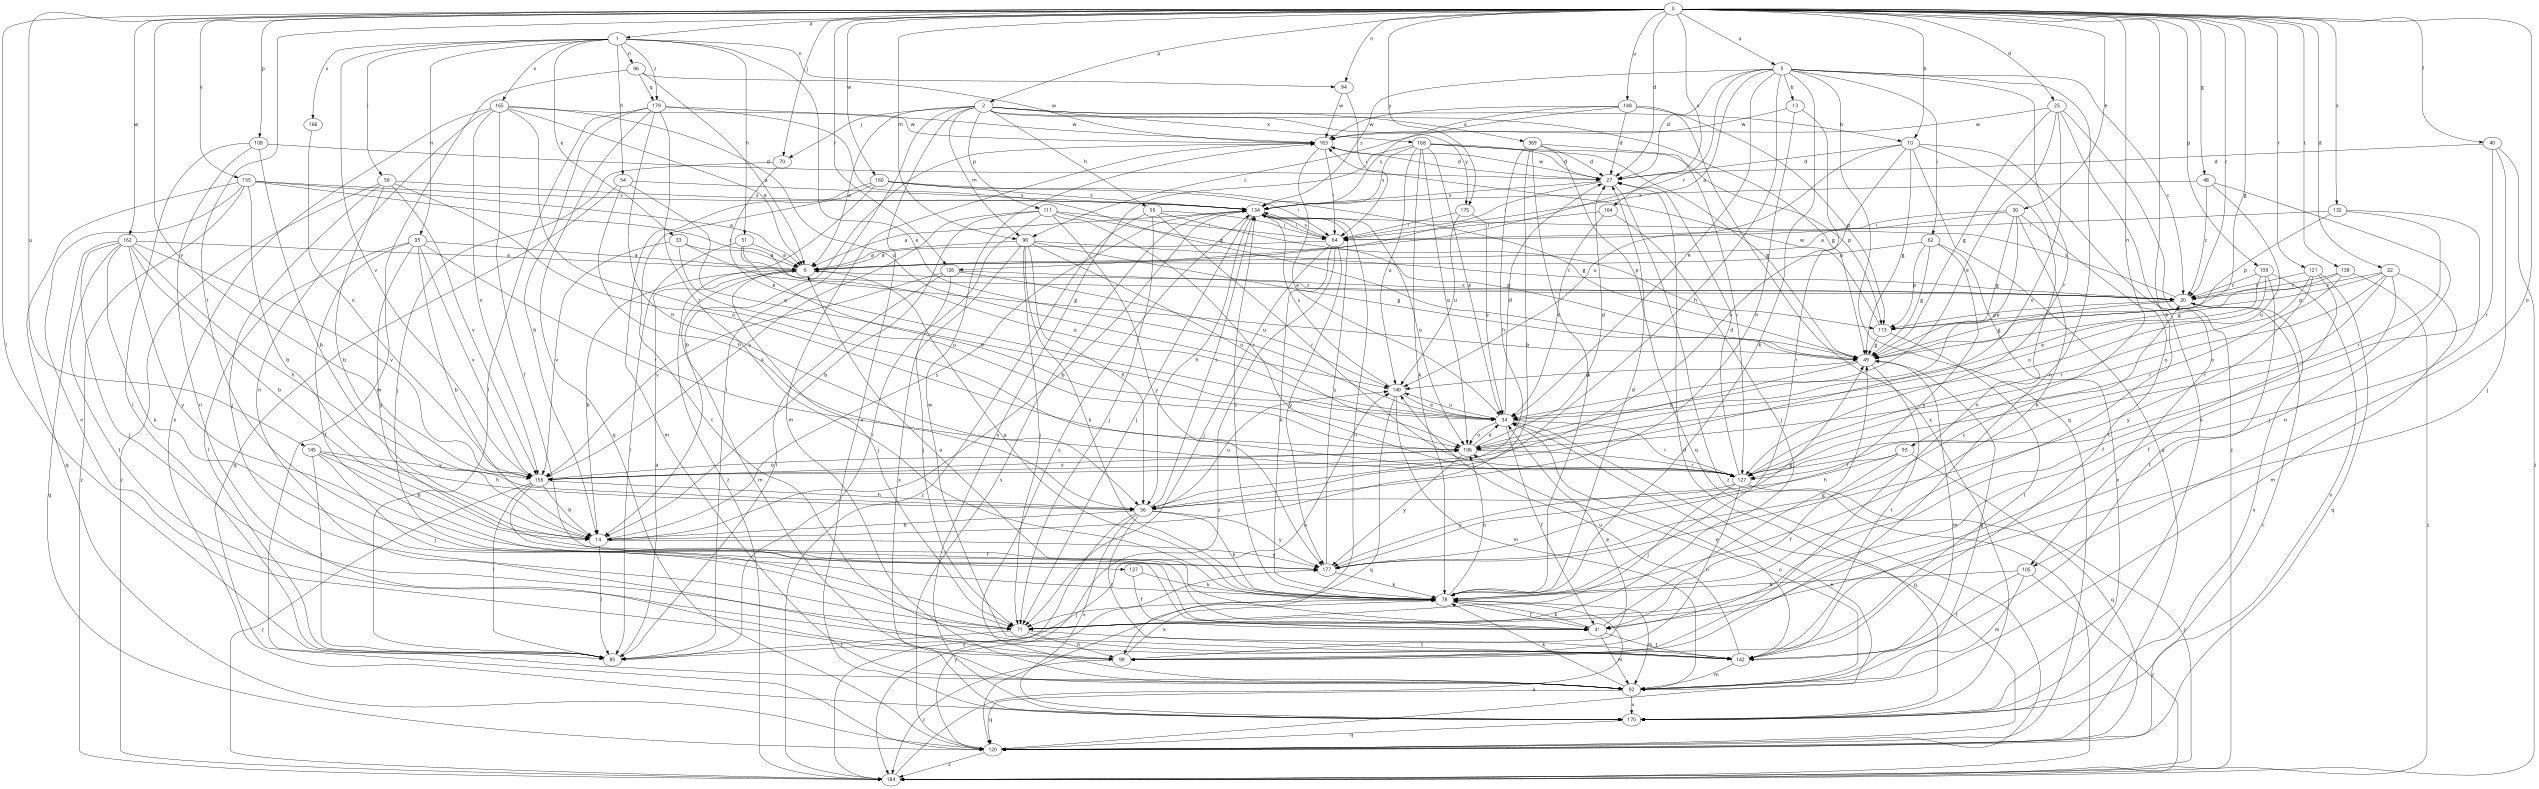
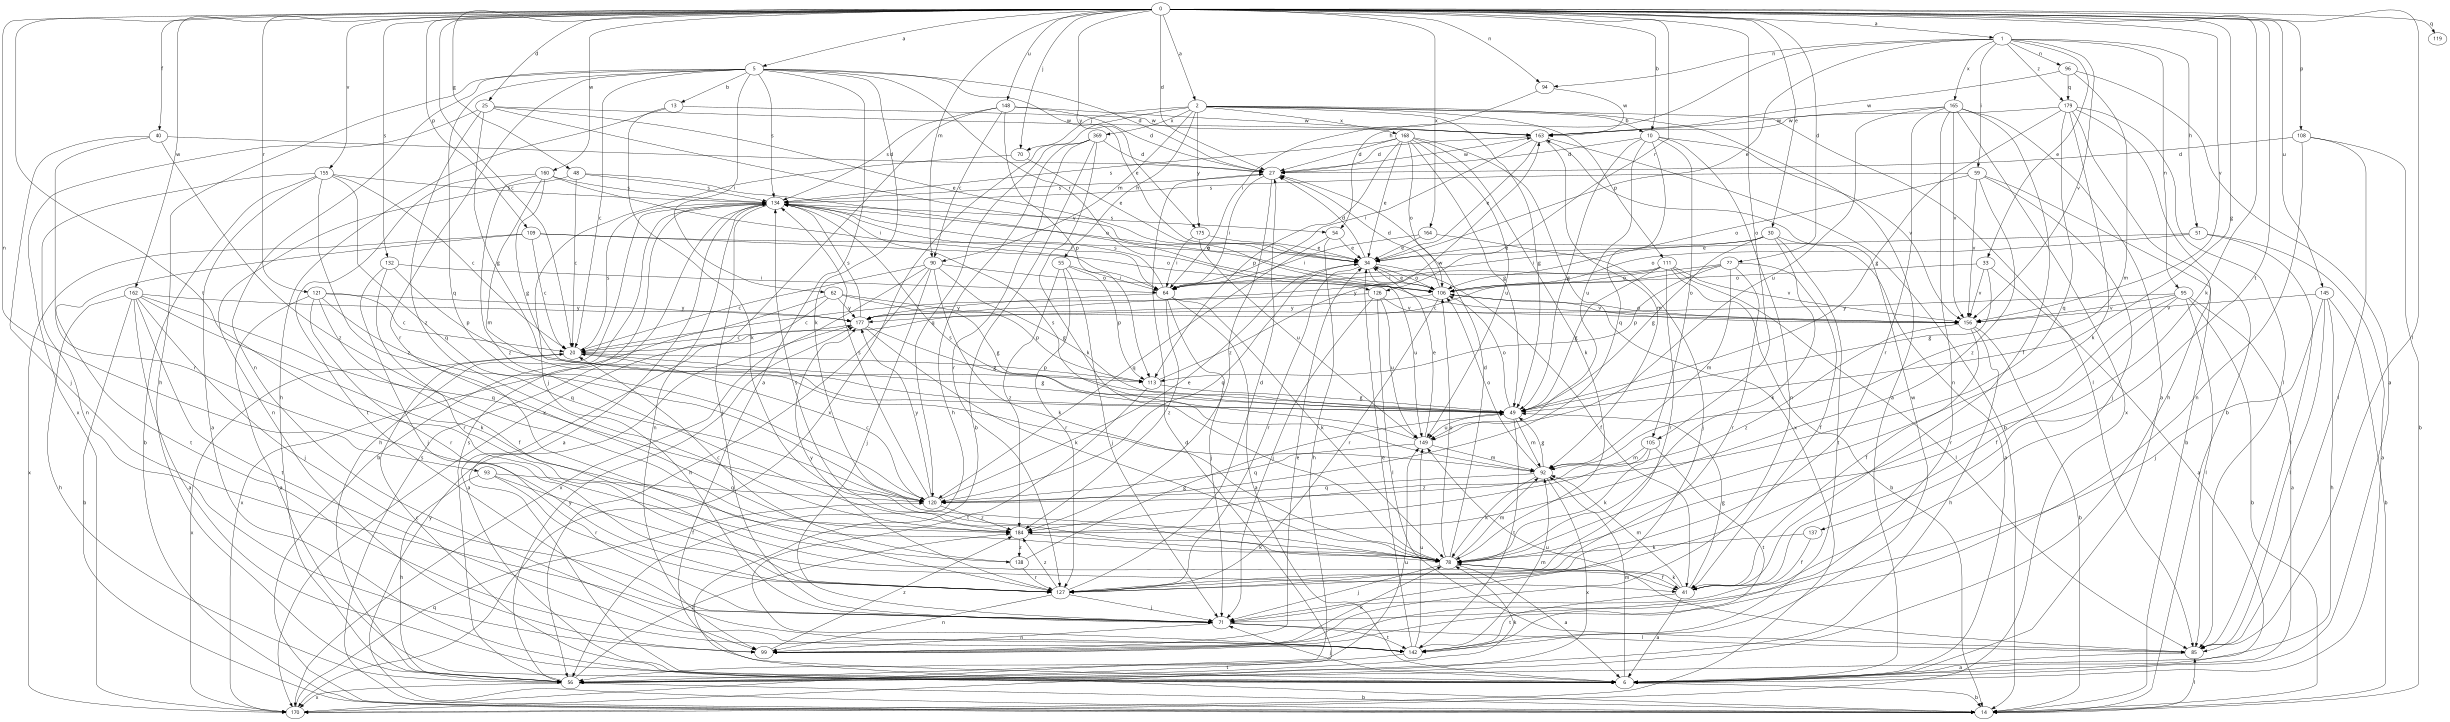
none -> (2438, 39)
(313, 125) -> none
(938, 194) -> (1000, 214)
(936, 246) -> (658, 676)
(343, 338) -> none
(1797, 360) -> (752, 338)
(493, 606) -> none
(1367, 641) -> (1137, 670)
(2183, 769) -> (1019, 546)
